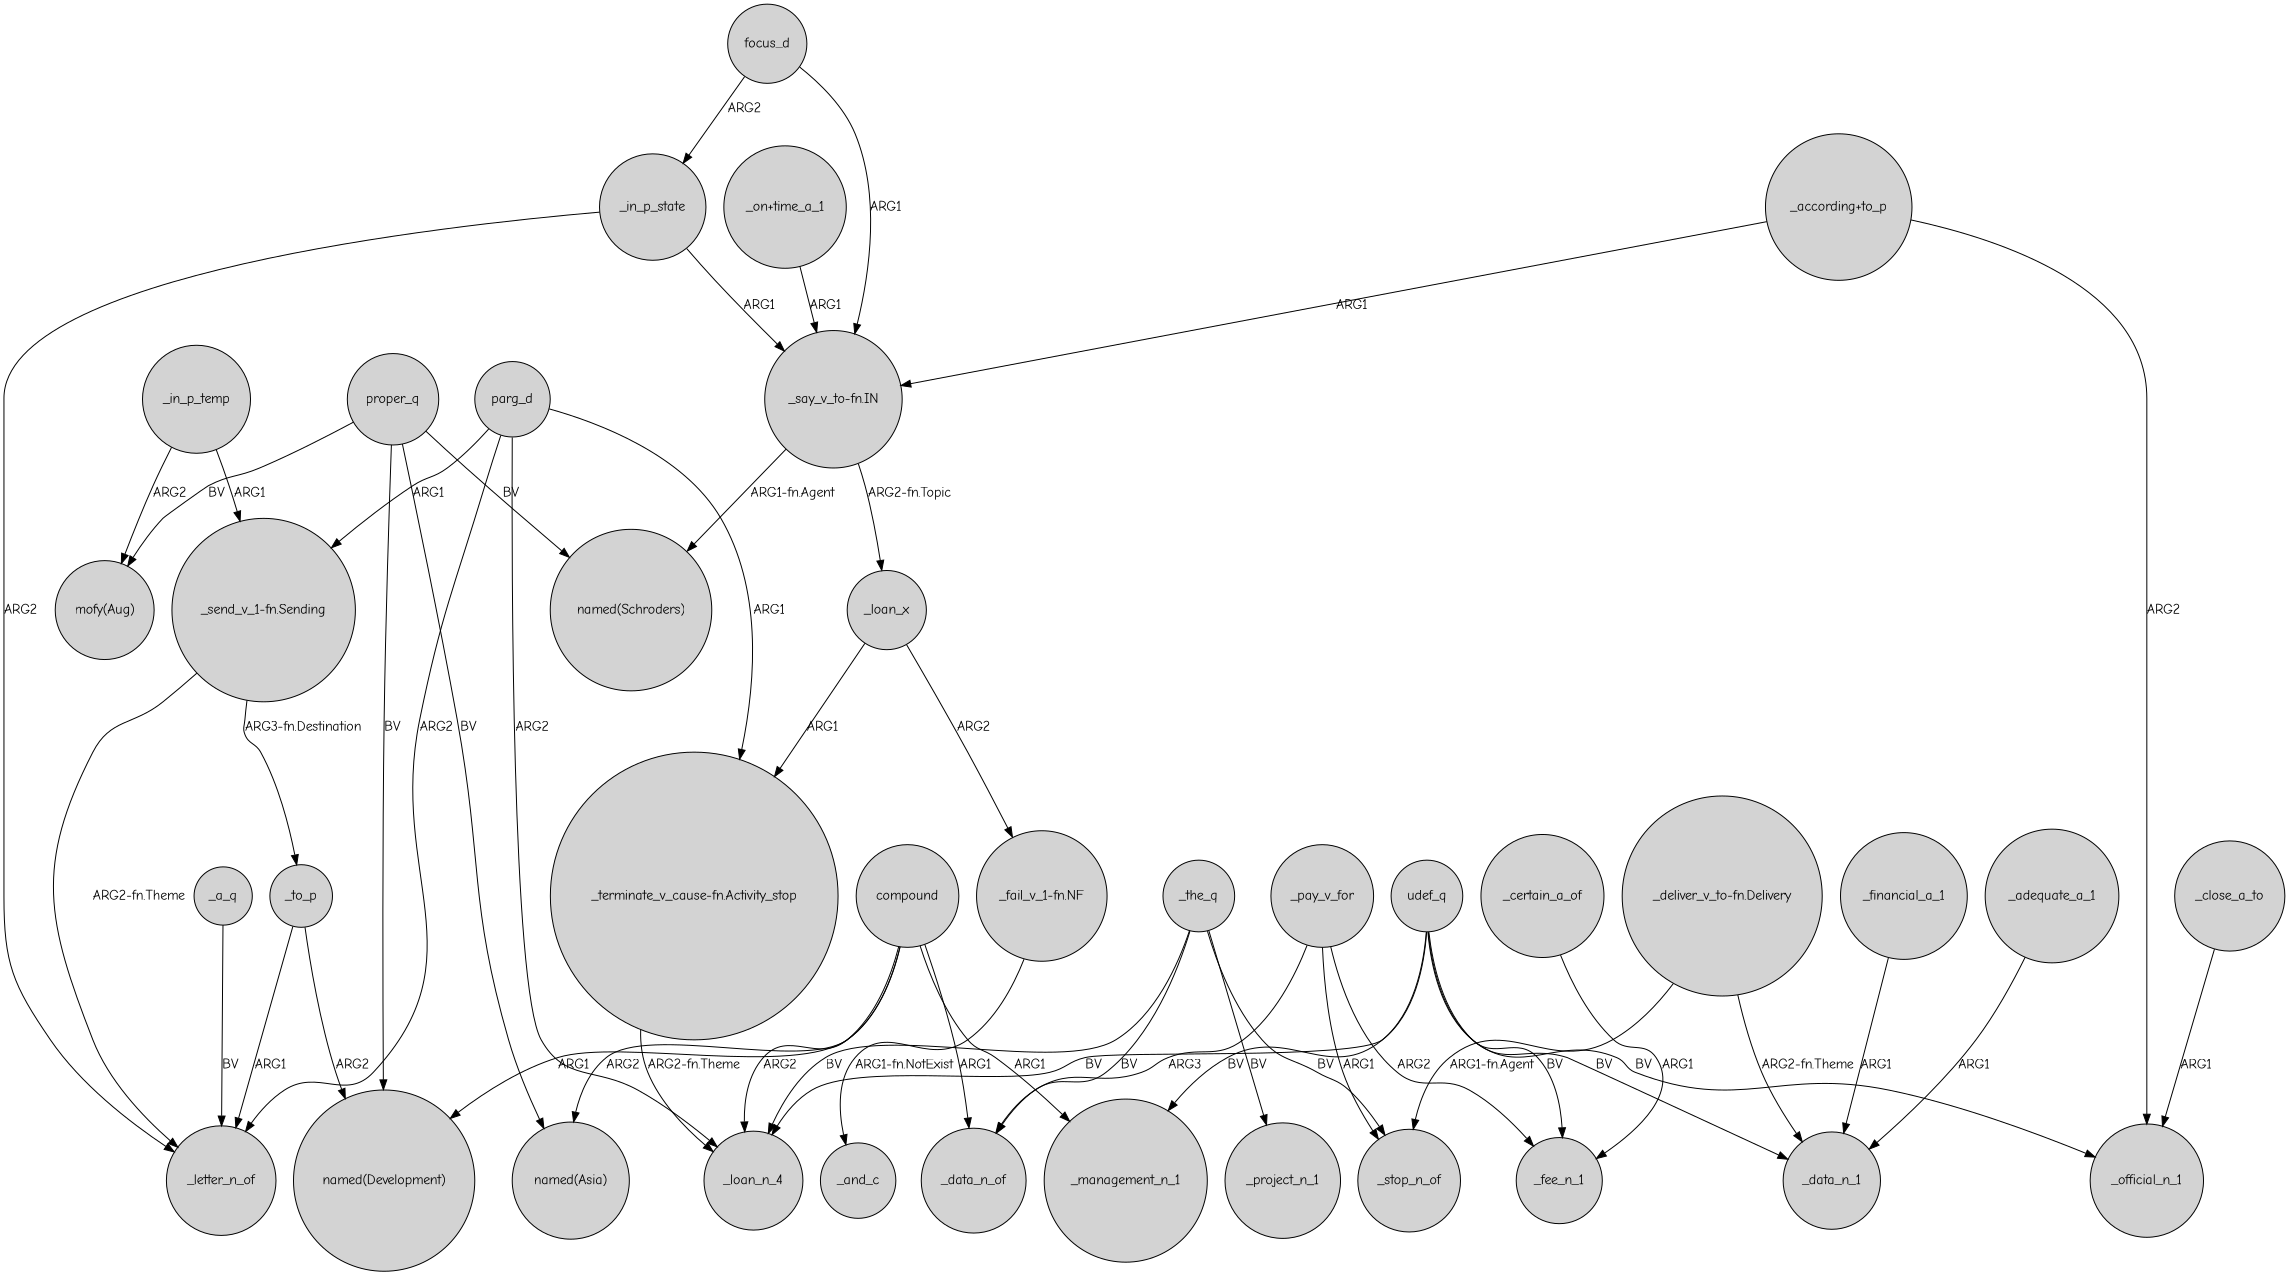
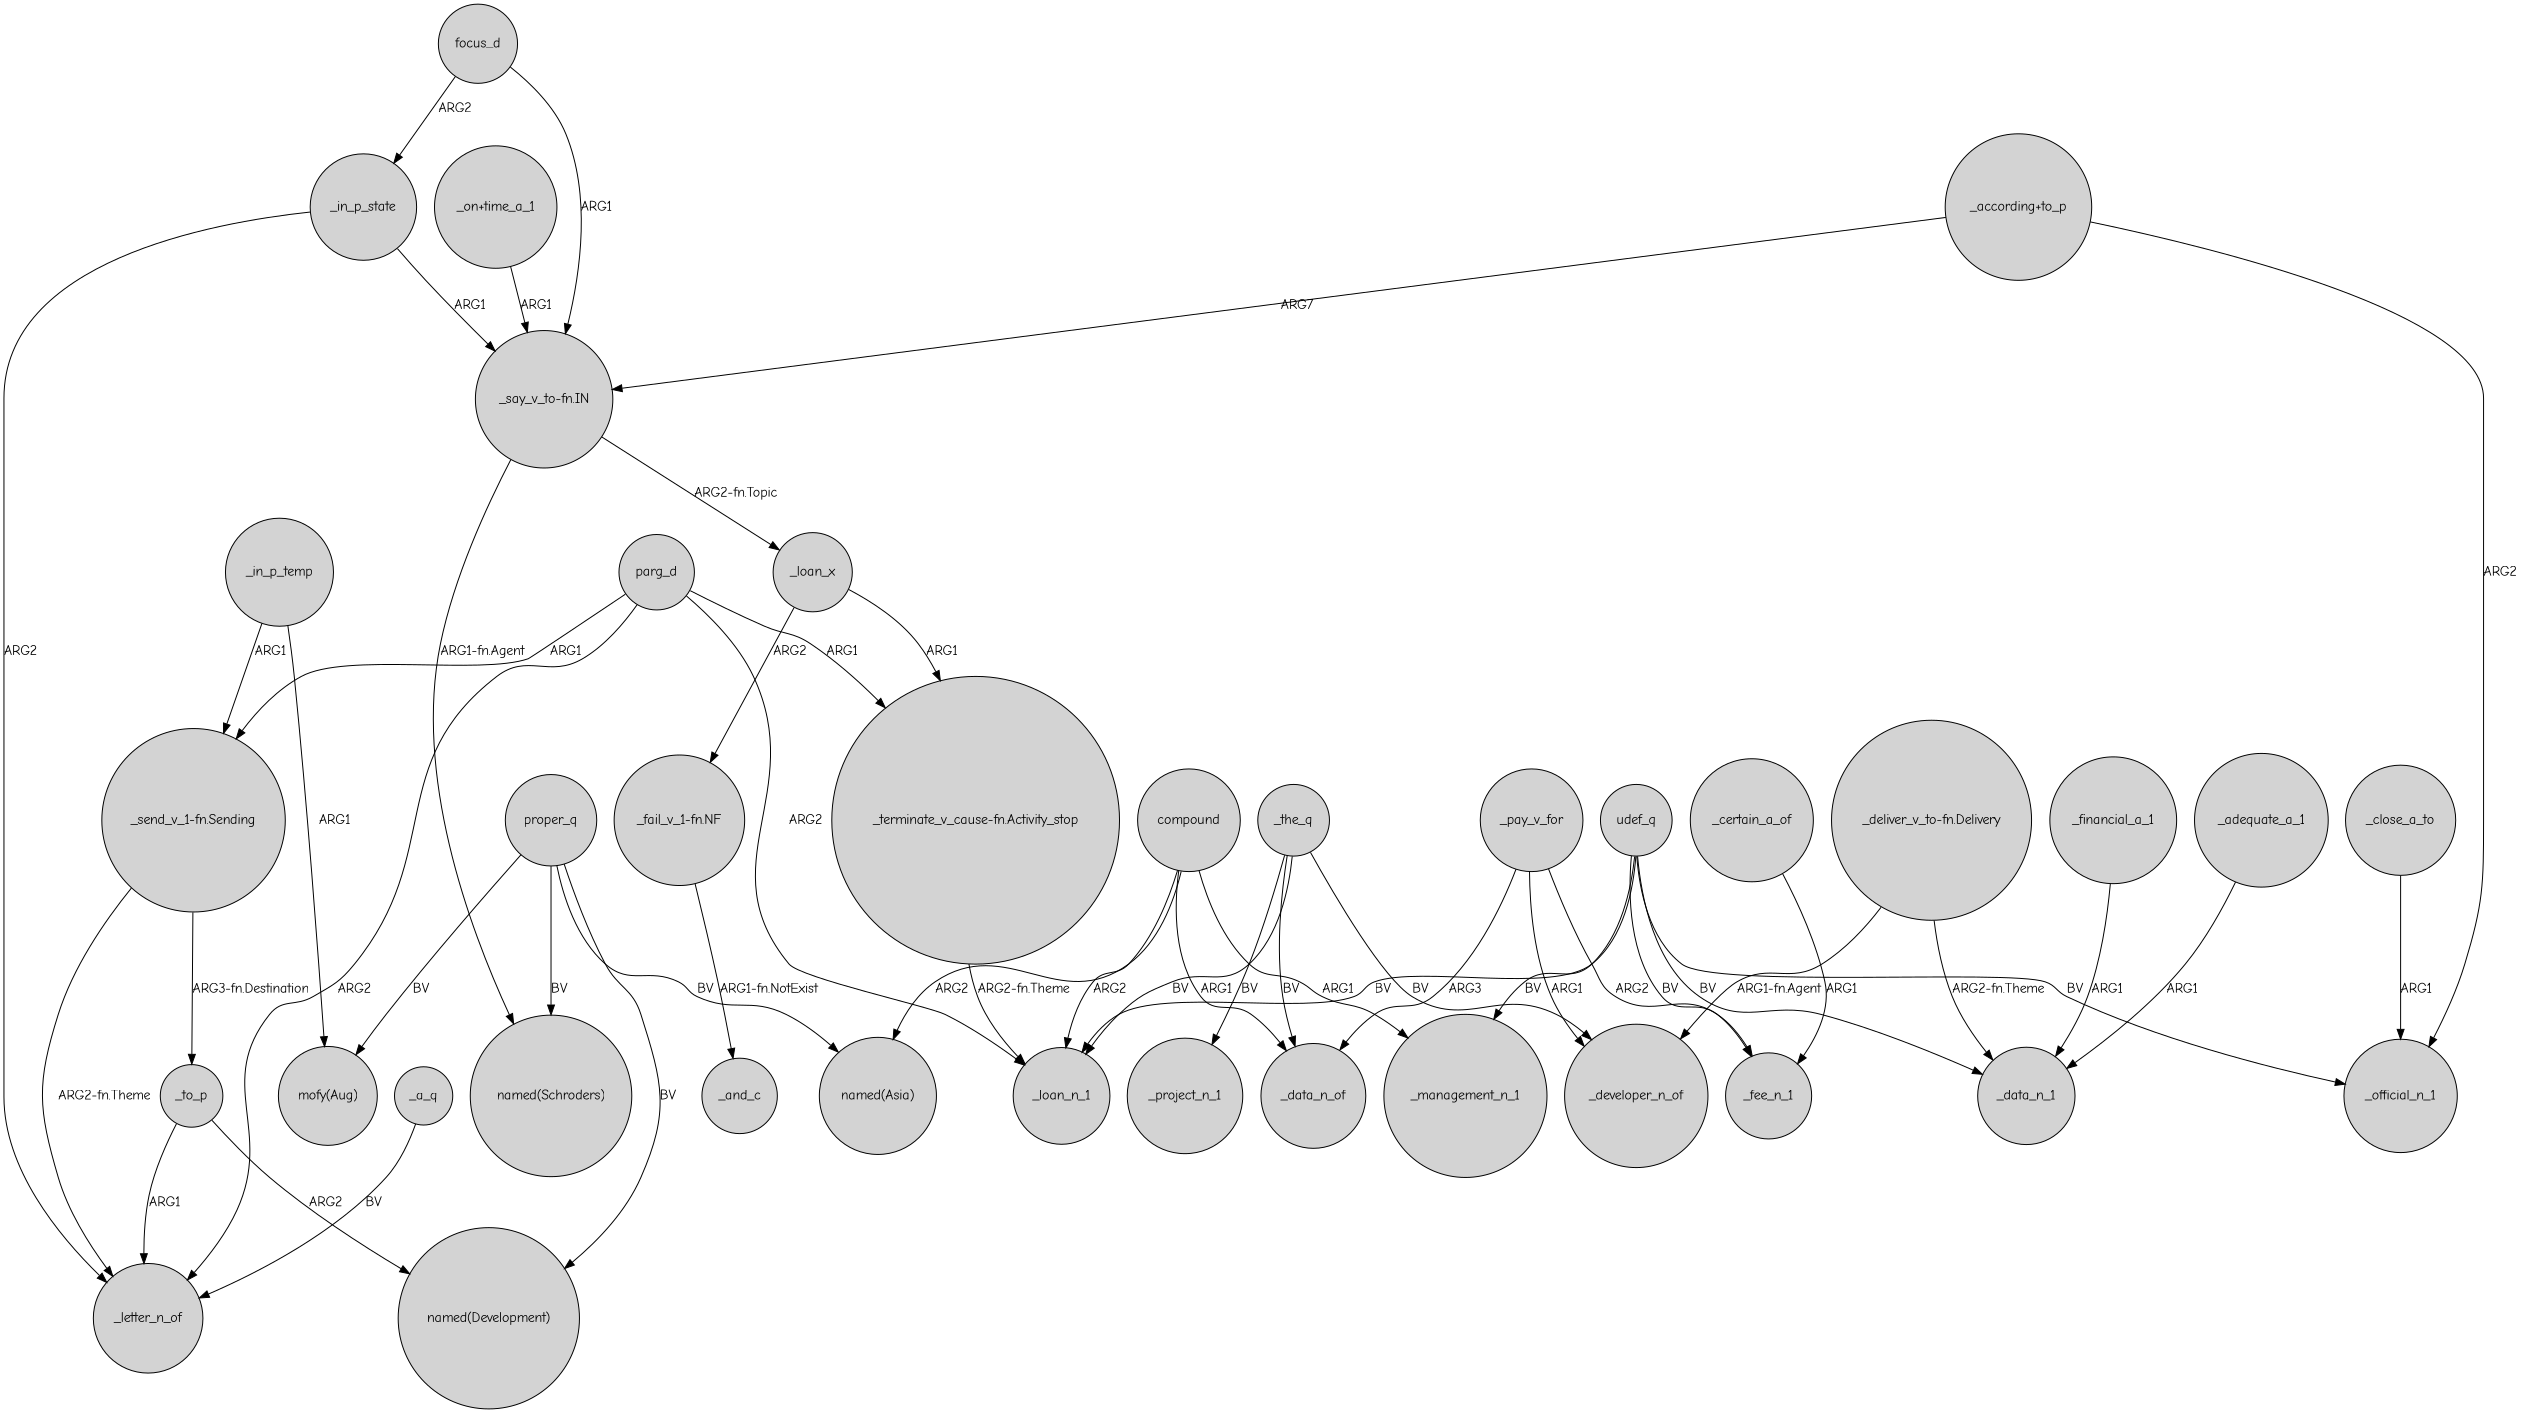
(1352, 305) -> (1298, 305)
(170, 493) -> (335, 820)
(701, 1055) -> none
(753, 1181) -> (1062, 1096)
(1409, 1181) -> (1636, 1096)
